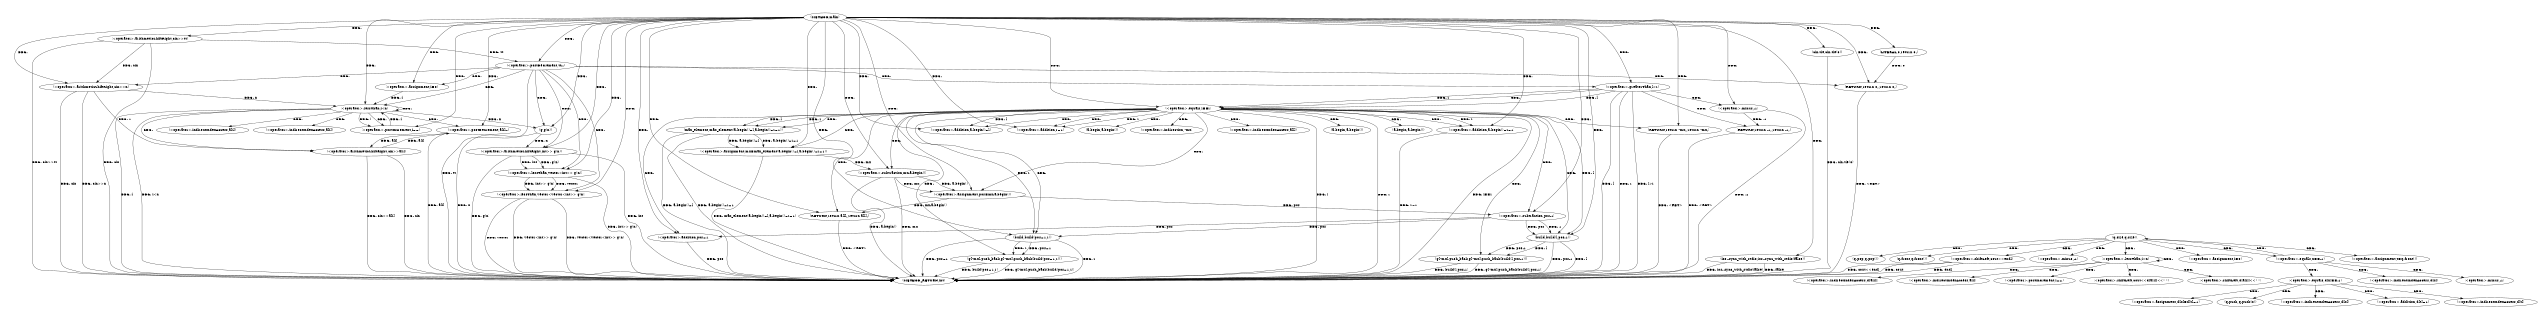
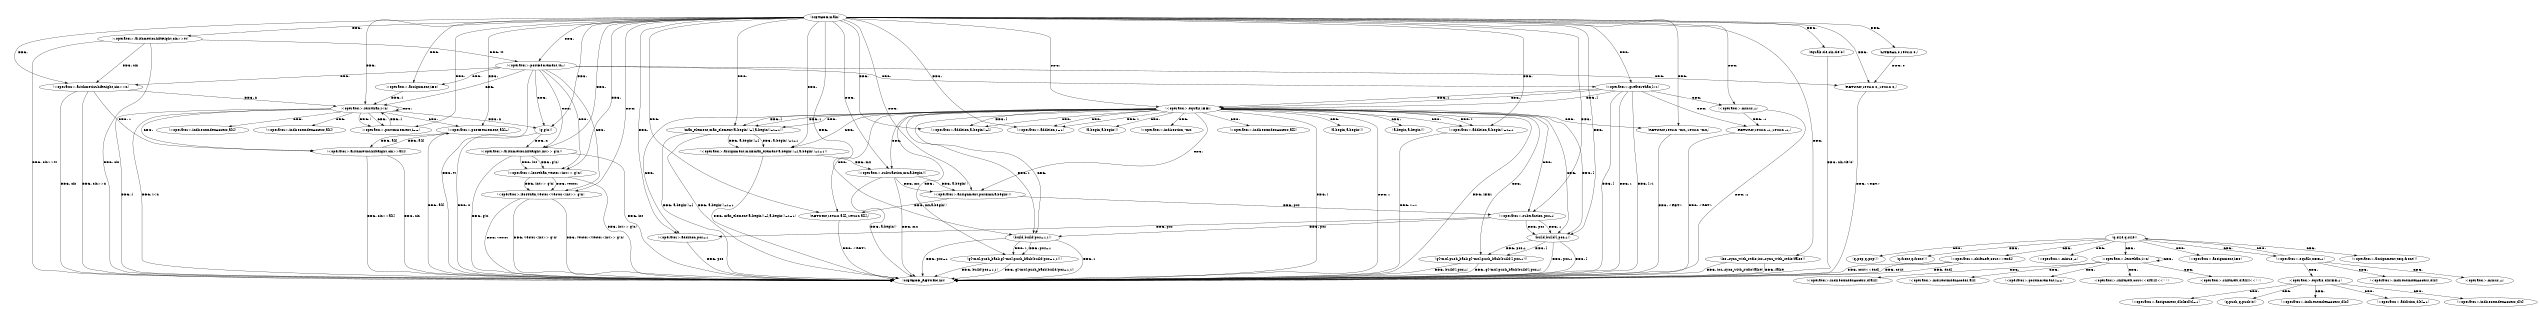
none -> (738, 45)
(1827, 52) -> (1827, 52)
(2015, 248) -> (2015, 248)
